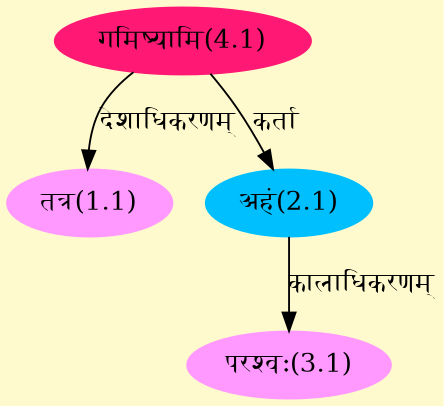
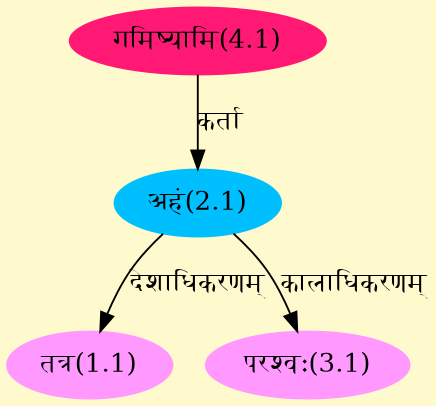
(102, 106) -> (131, 270)
